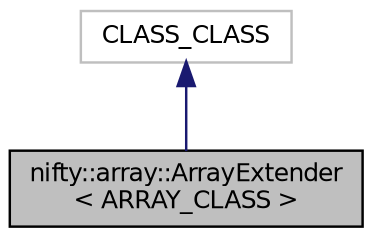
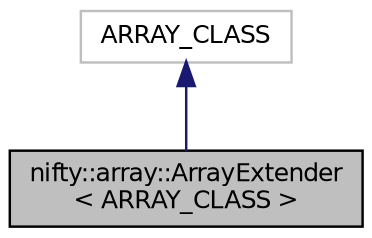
(186, 37) -> (186, 37)
